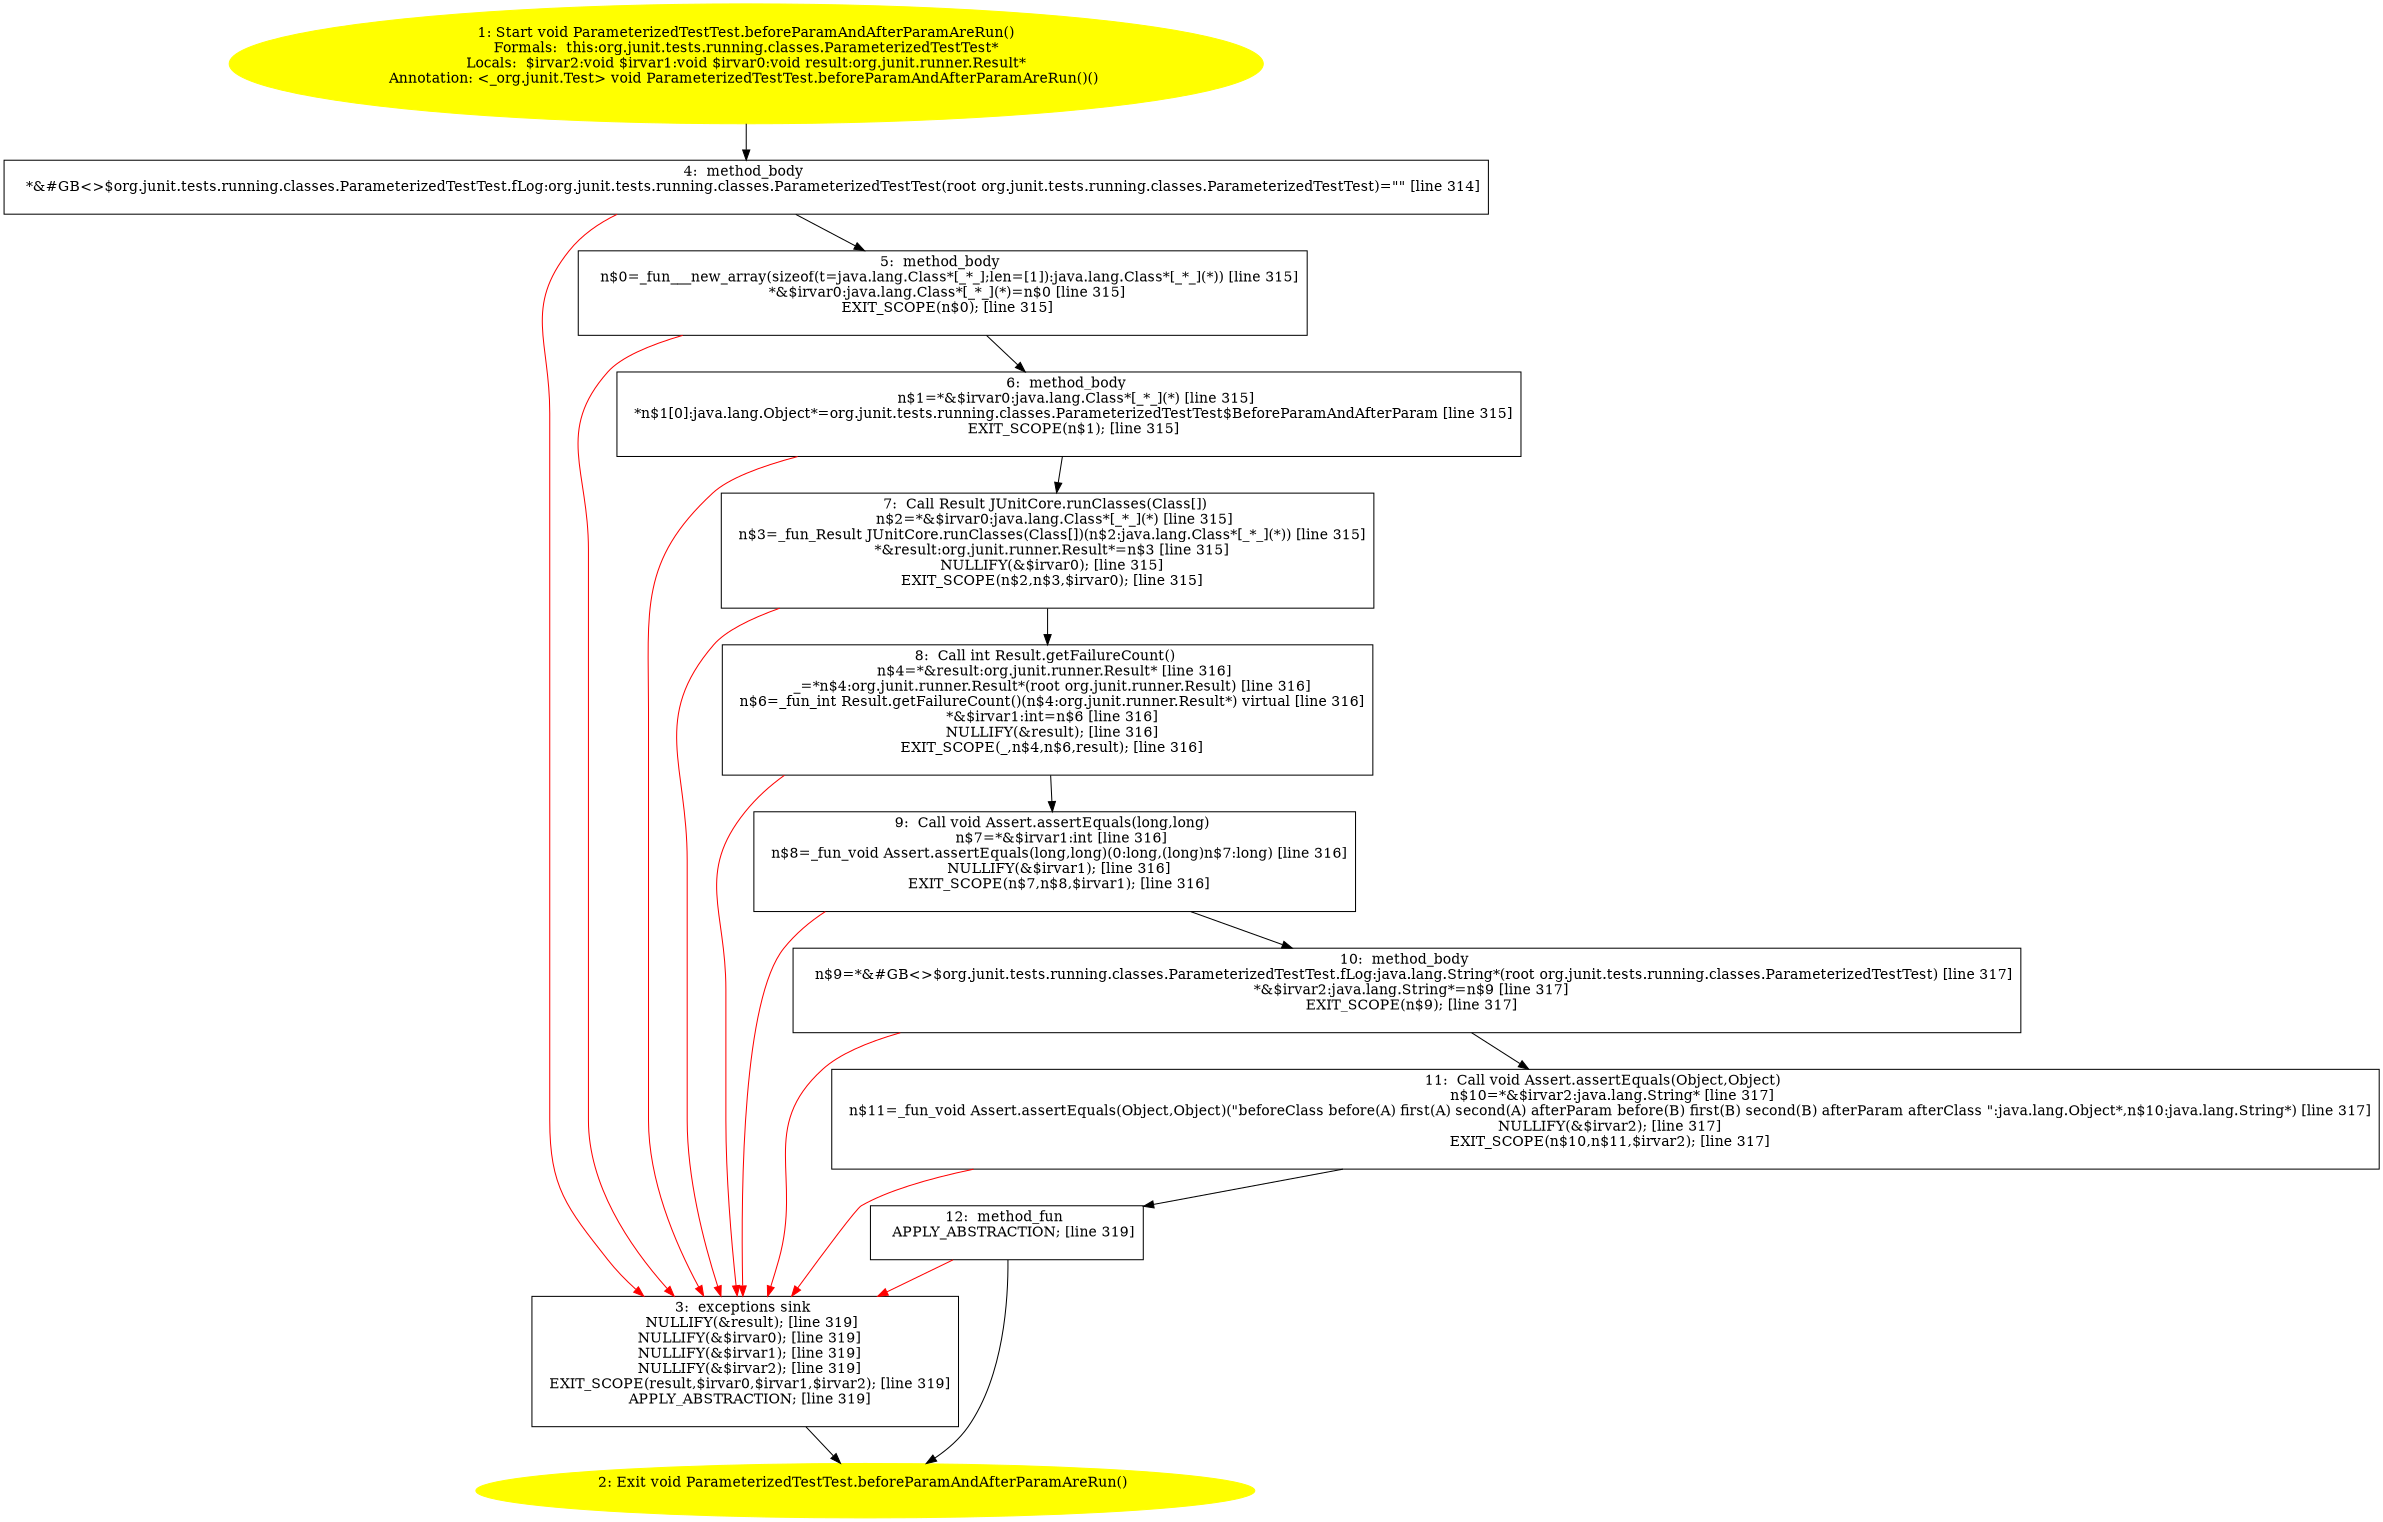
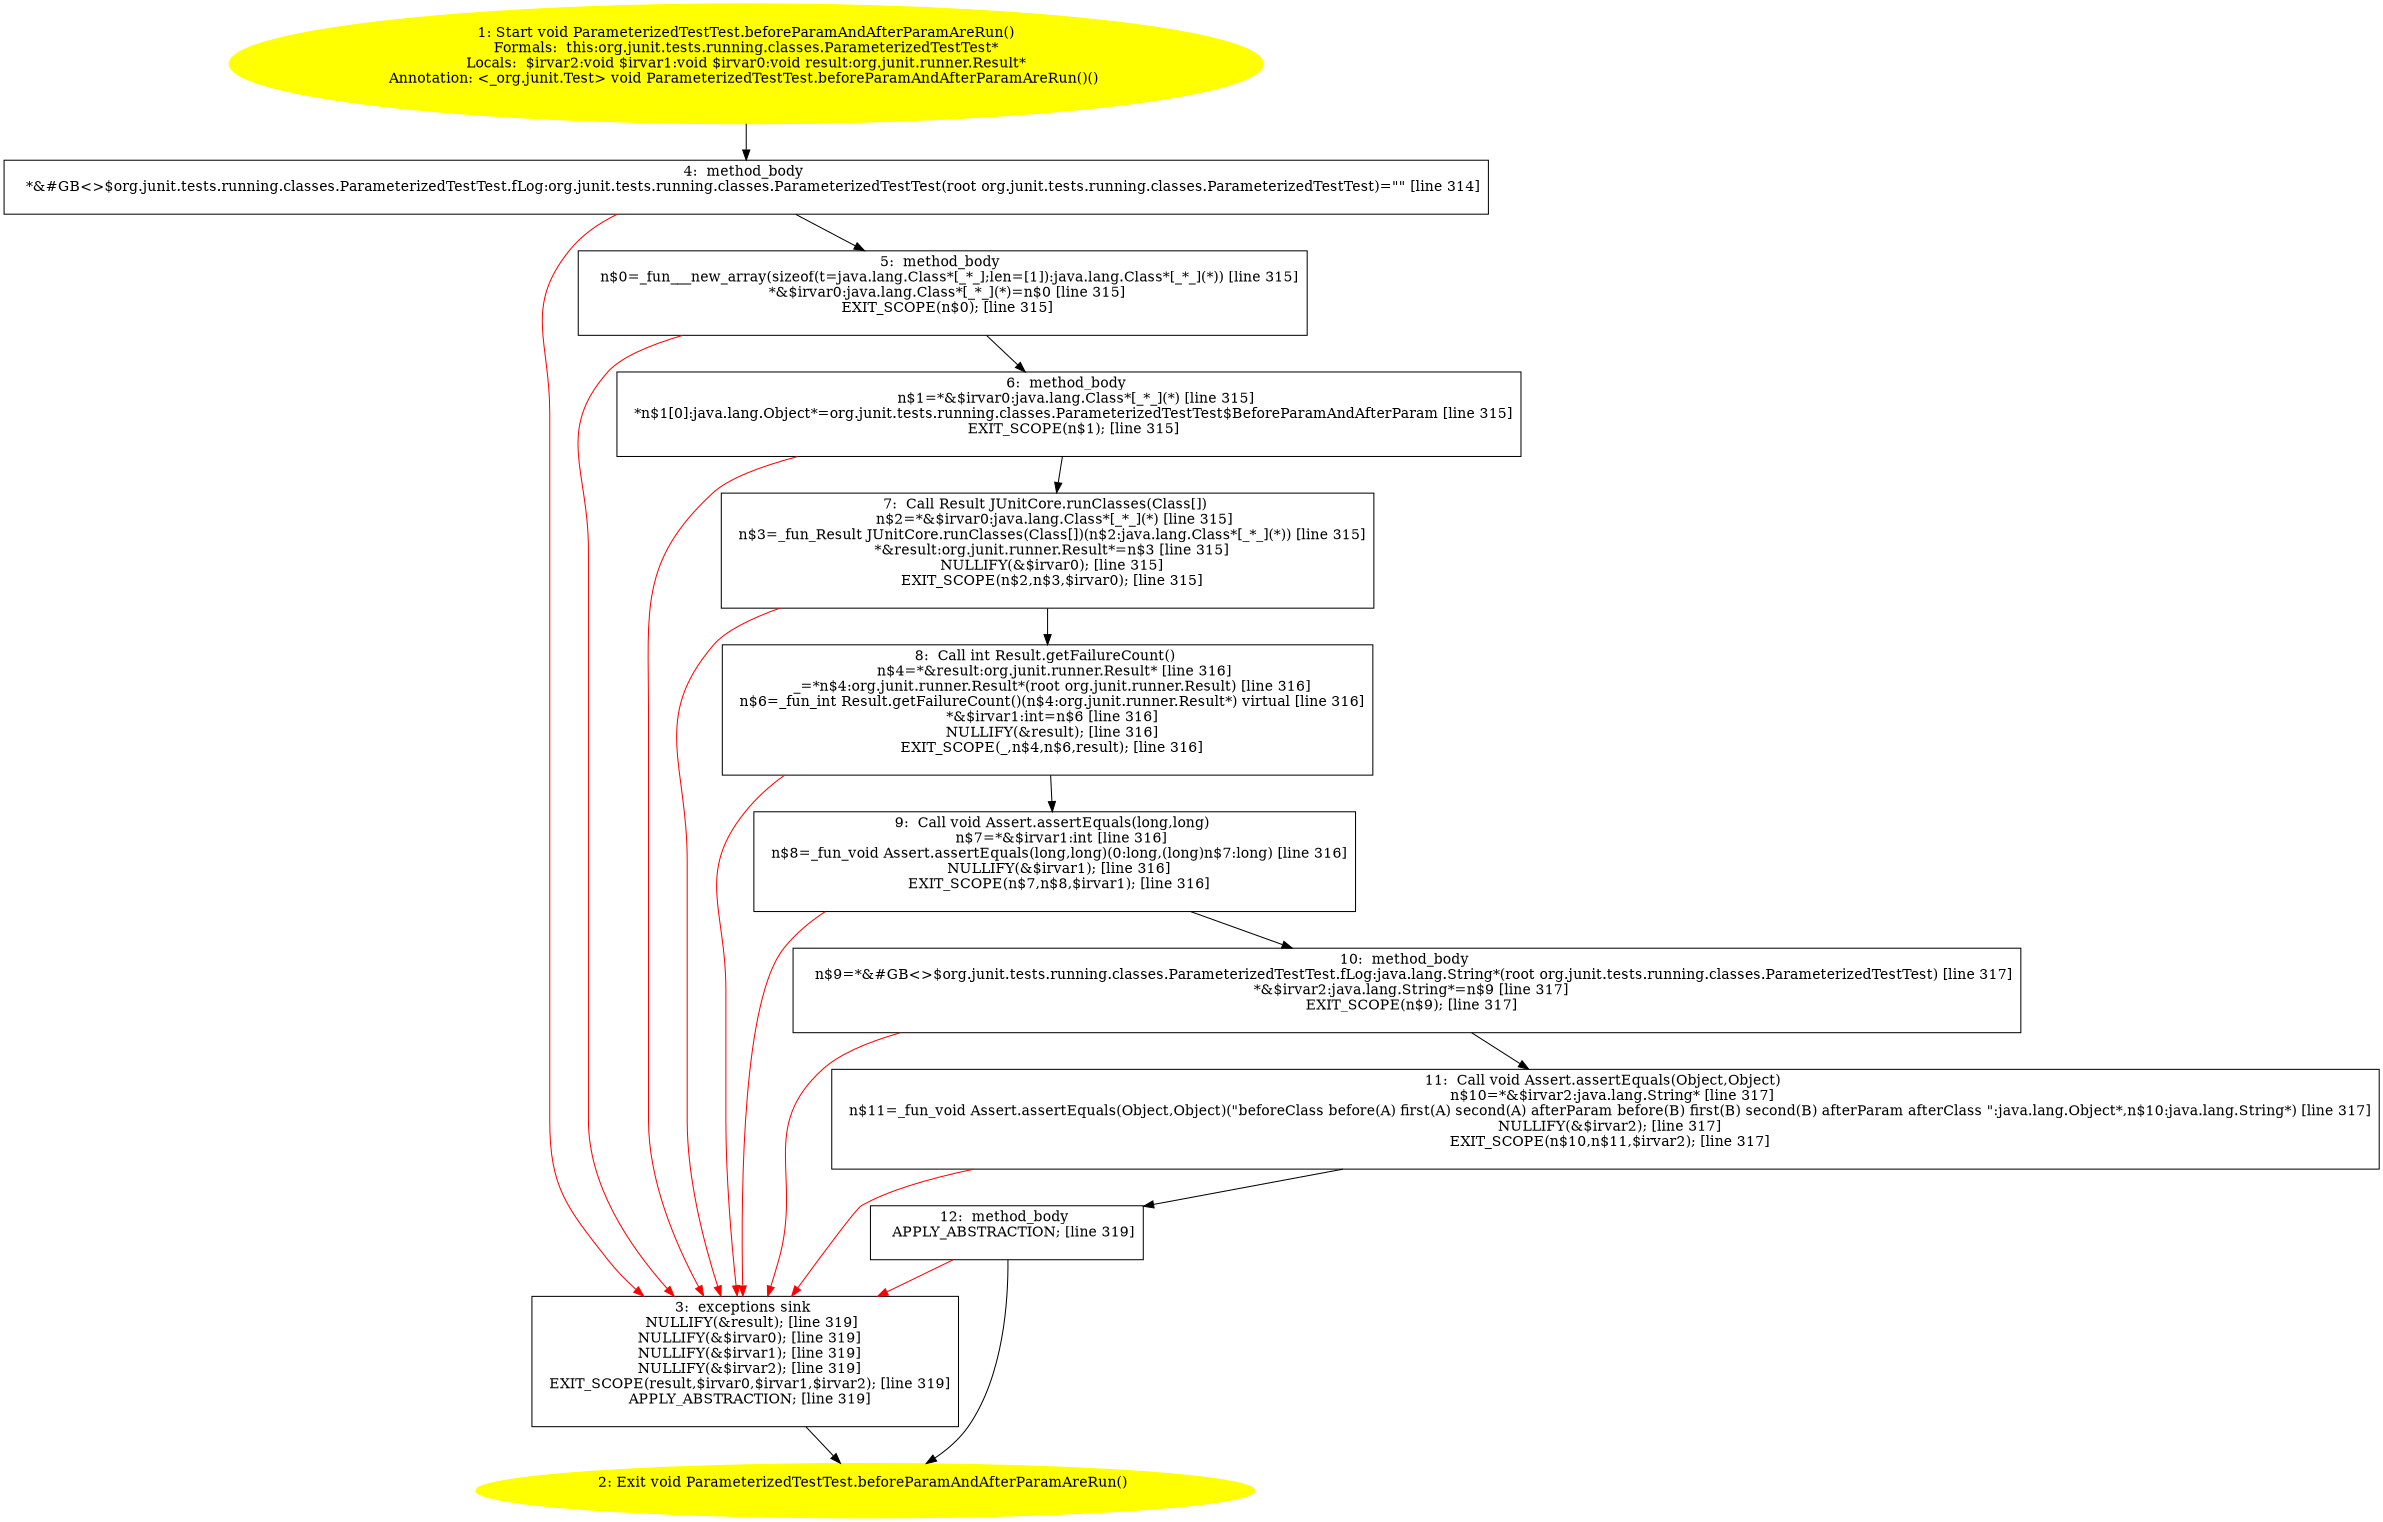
(1007, 1233) -> (1007, 1233)
